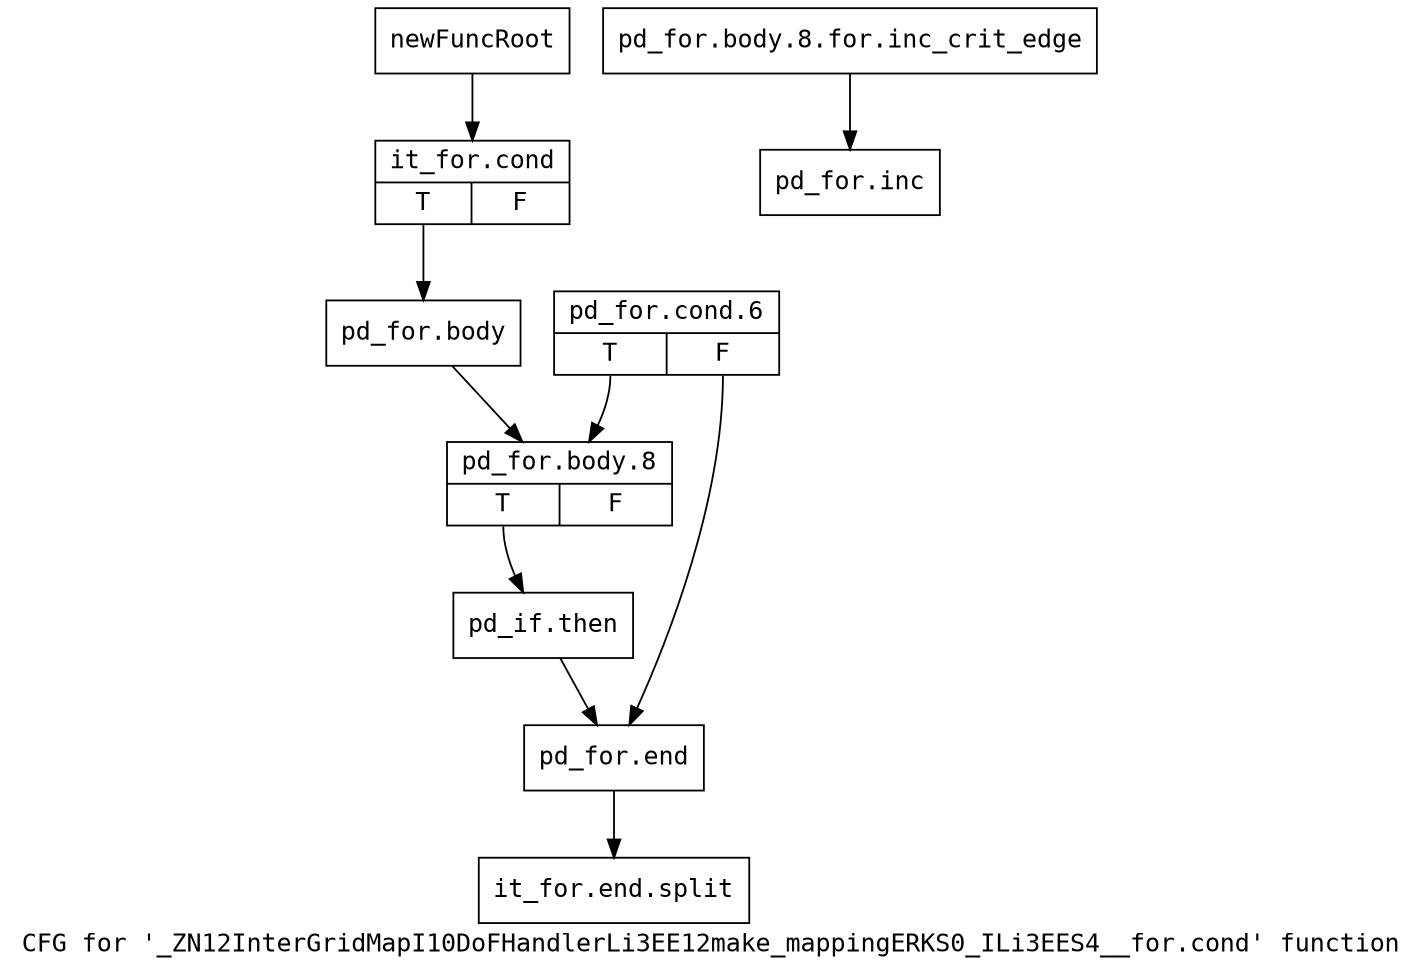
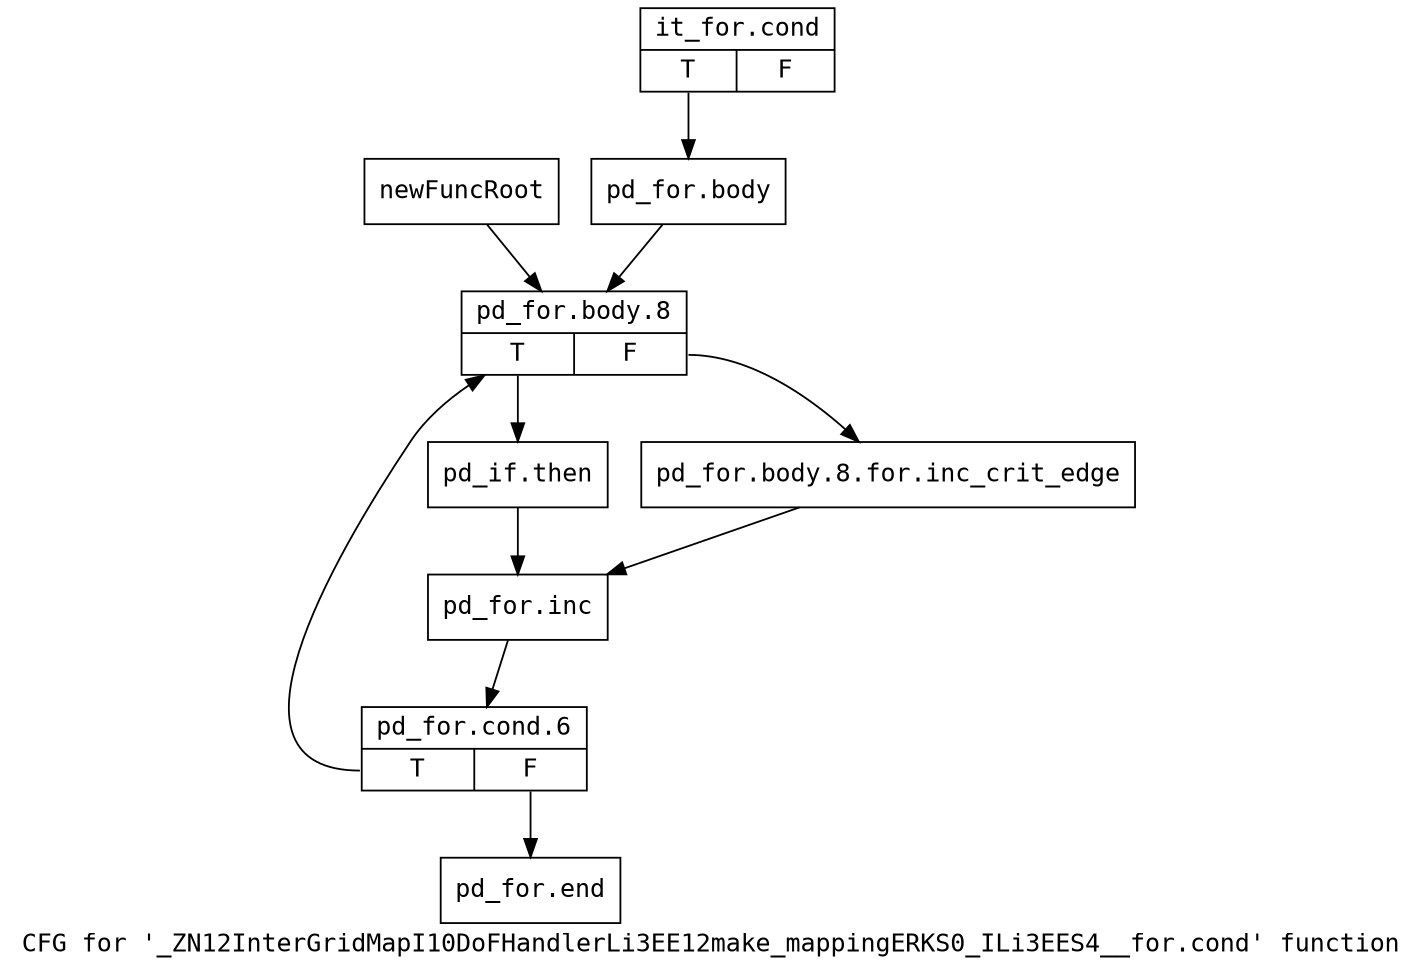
(472, 98) -> (508, 251)
none -> (773, 378)
none -> (500, 665)
(574, 684) -> (518, 532)
(614, 890) -> none
